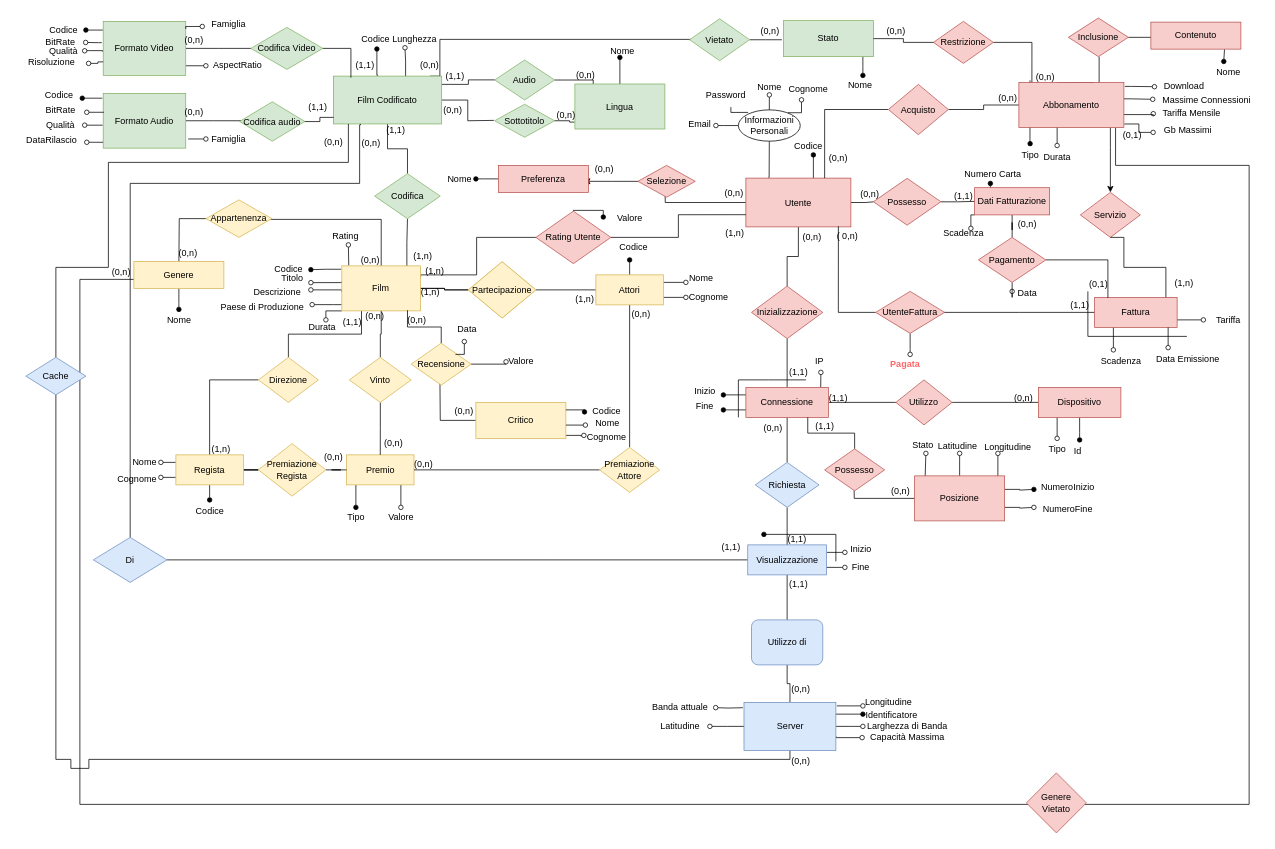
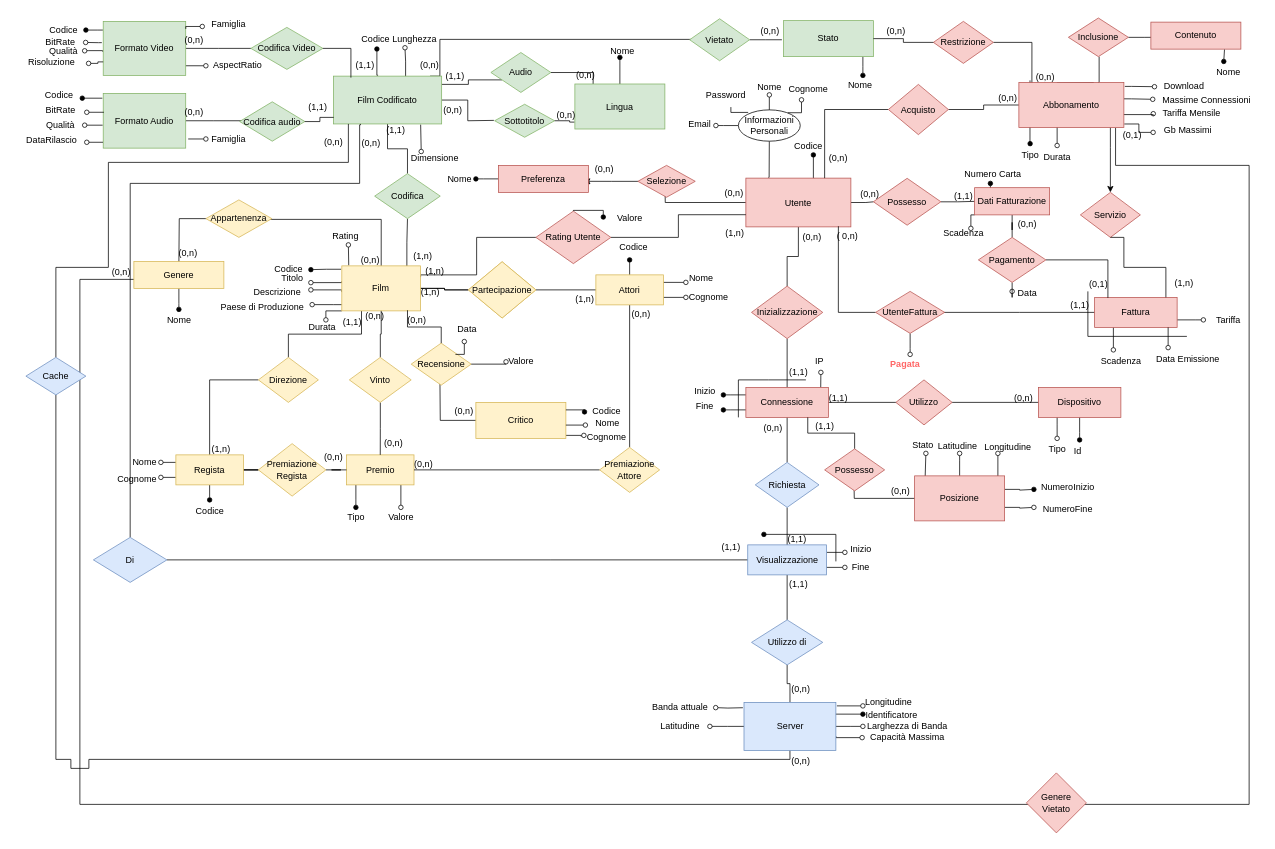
(525, 80) -> (521, 72)
none -> (421, 137)
none -> (435, 159)
(787, 642) -> (787, 642)
